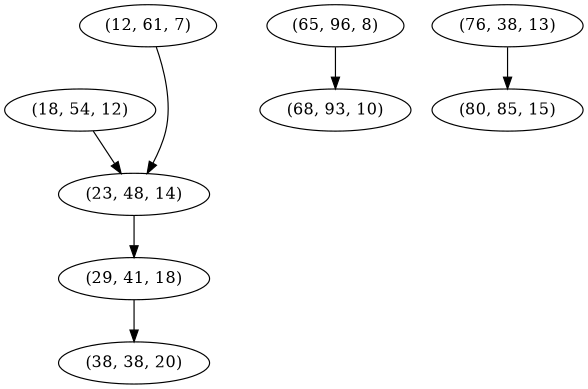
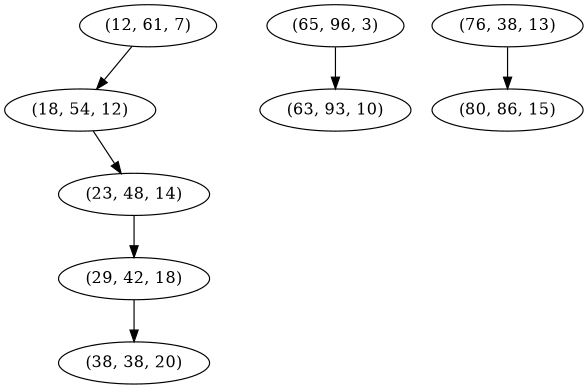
(335, 26) -> (335, 26)
(168, 106) -> (118, 63)
(335, 110) -> (335, 110)
(508, 110) -> (508, 110)
(134, 279) -> (134, 279)
